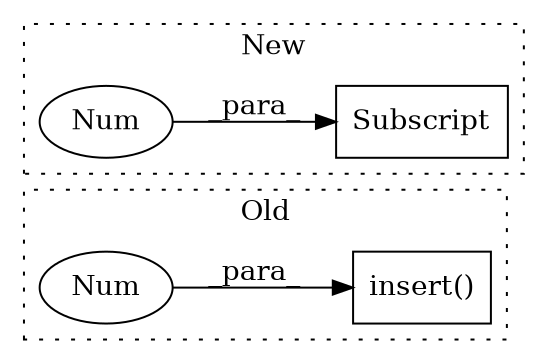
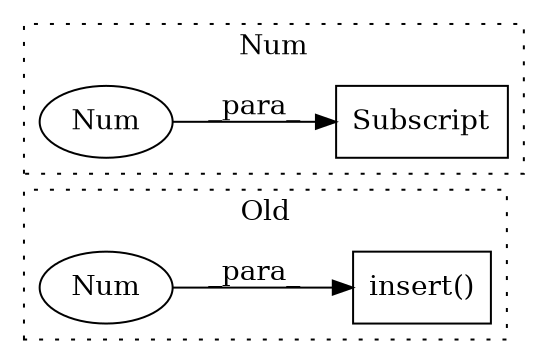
(274, 47) -> (274, 47)
